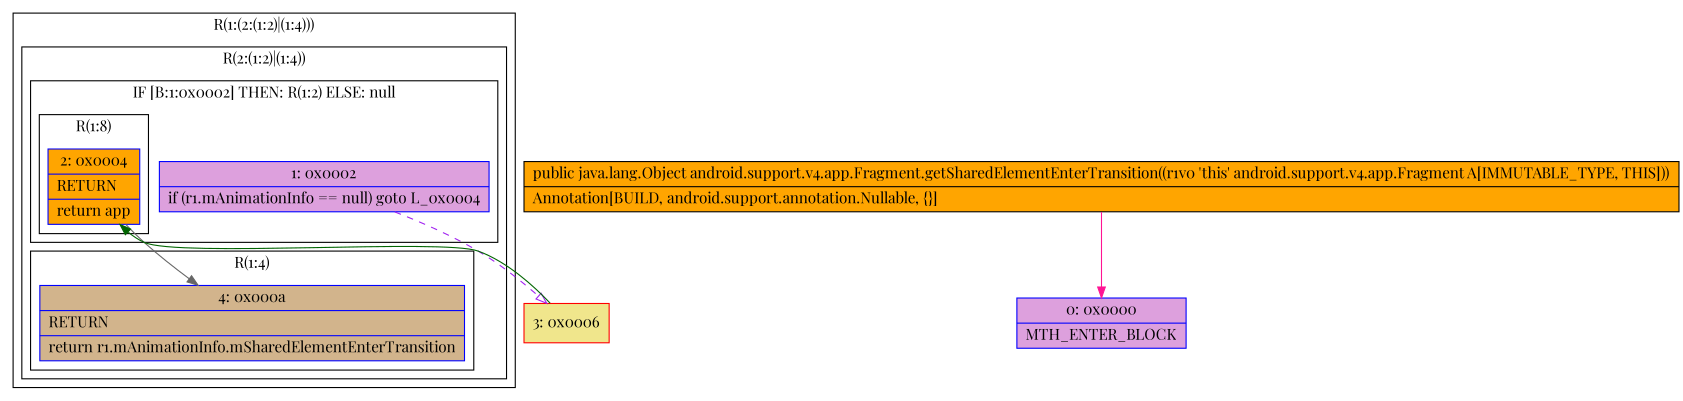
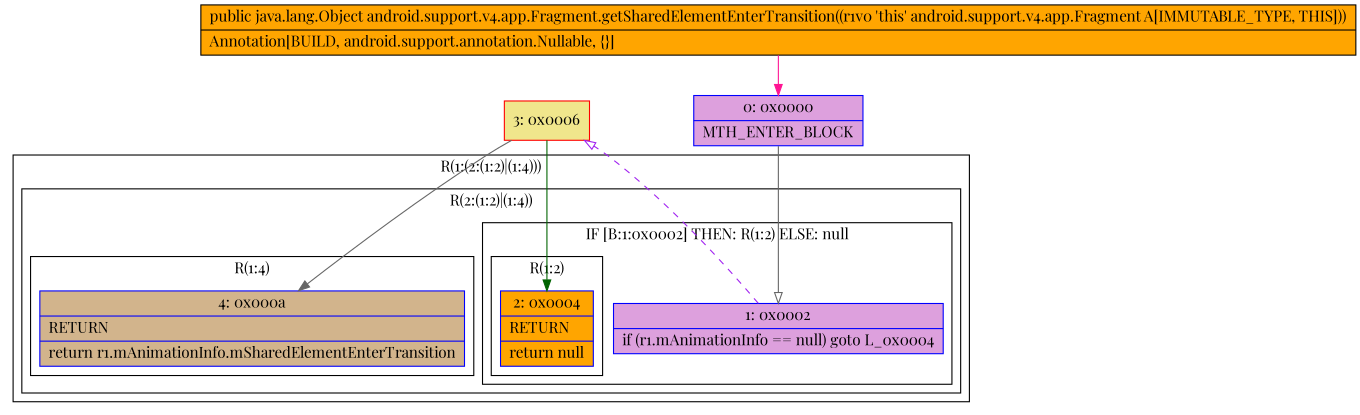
(94, 127) -> (547, 269)
(94, 211) -> (547, 353)
none -> (778, 216)
(163, 258) -> (407, 209)
